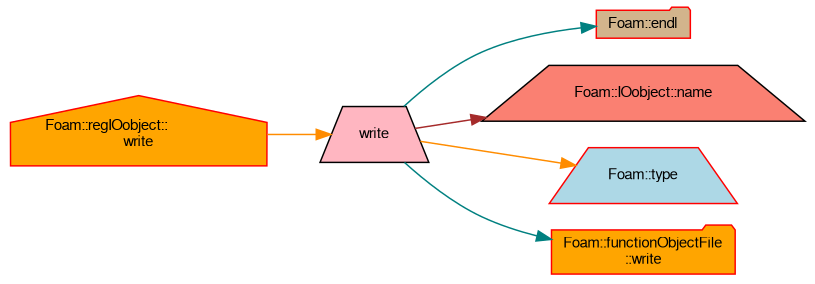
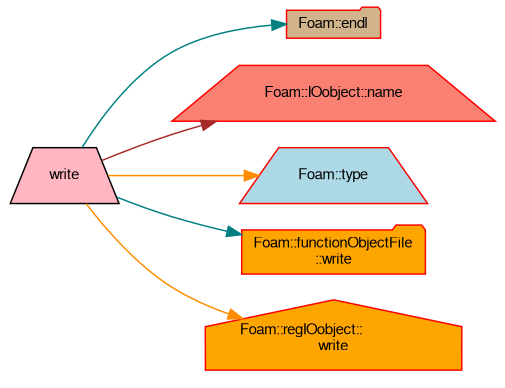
(643, 93) -> (334, 93)
(292, 134) -> (149, 270)
